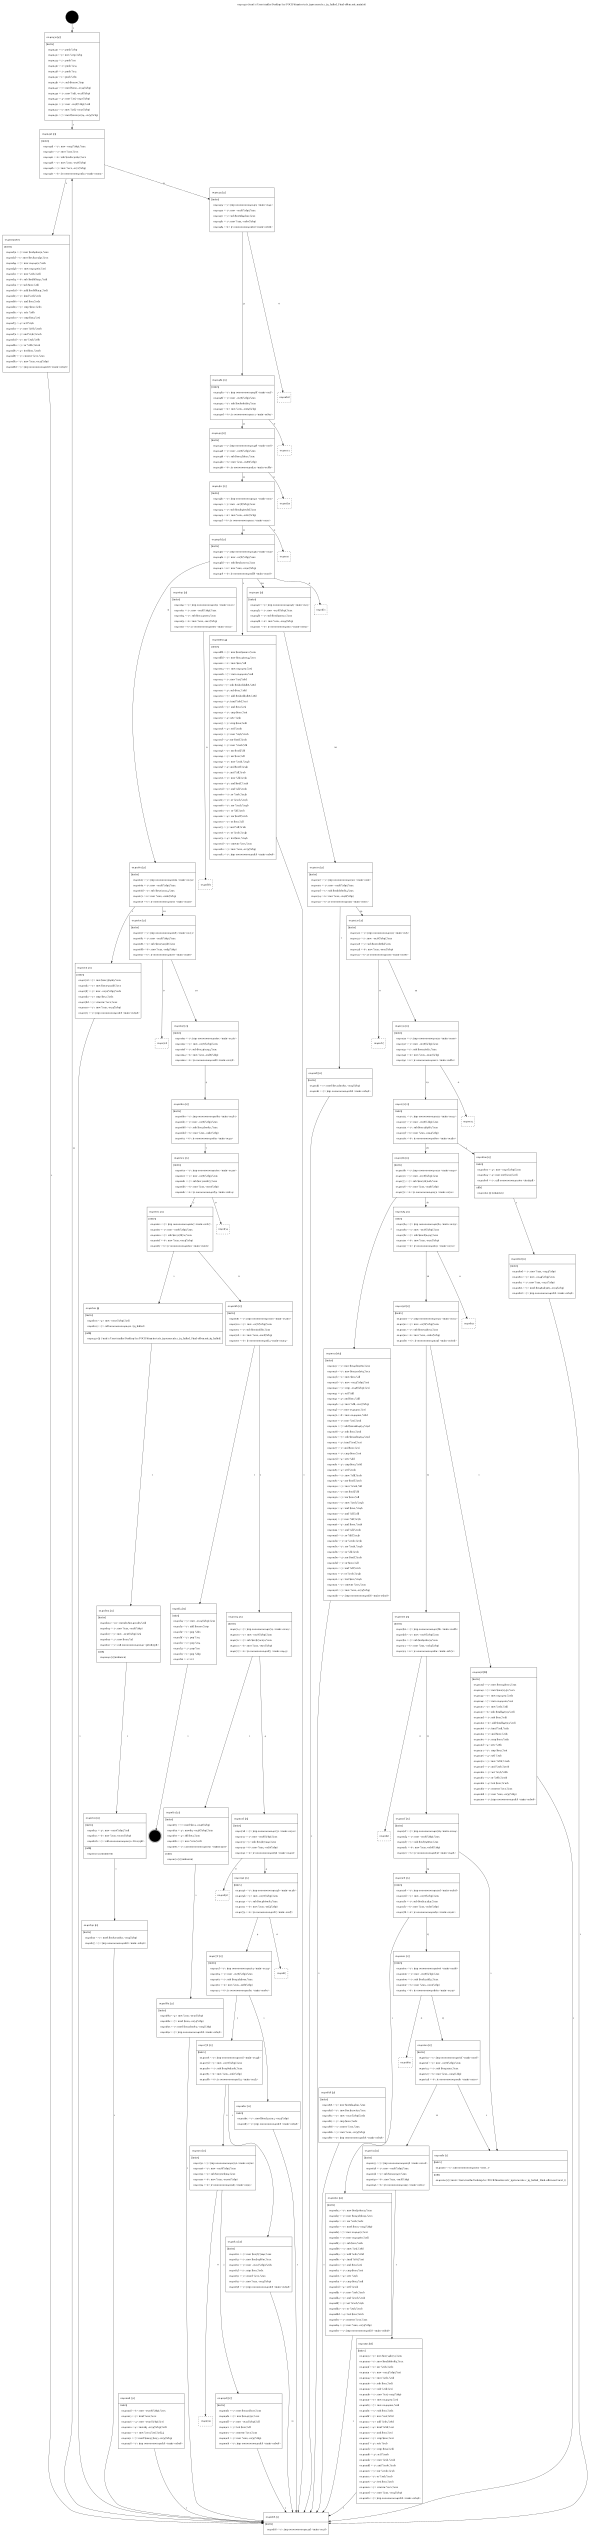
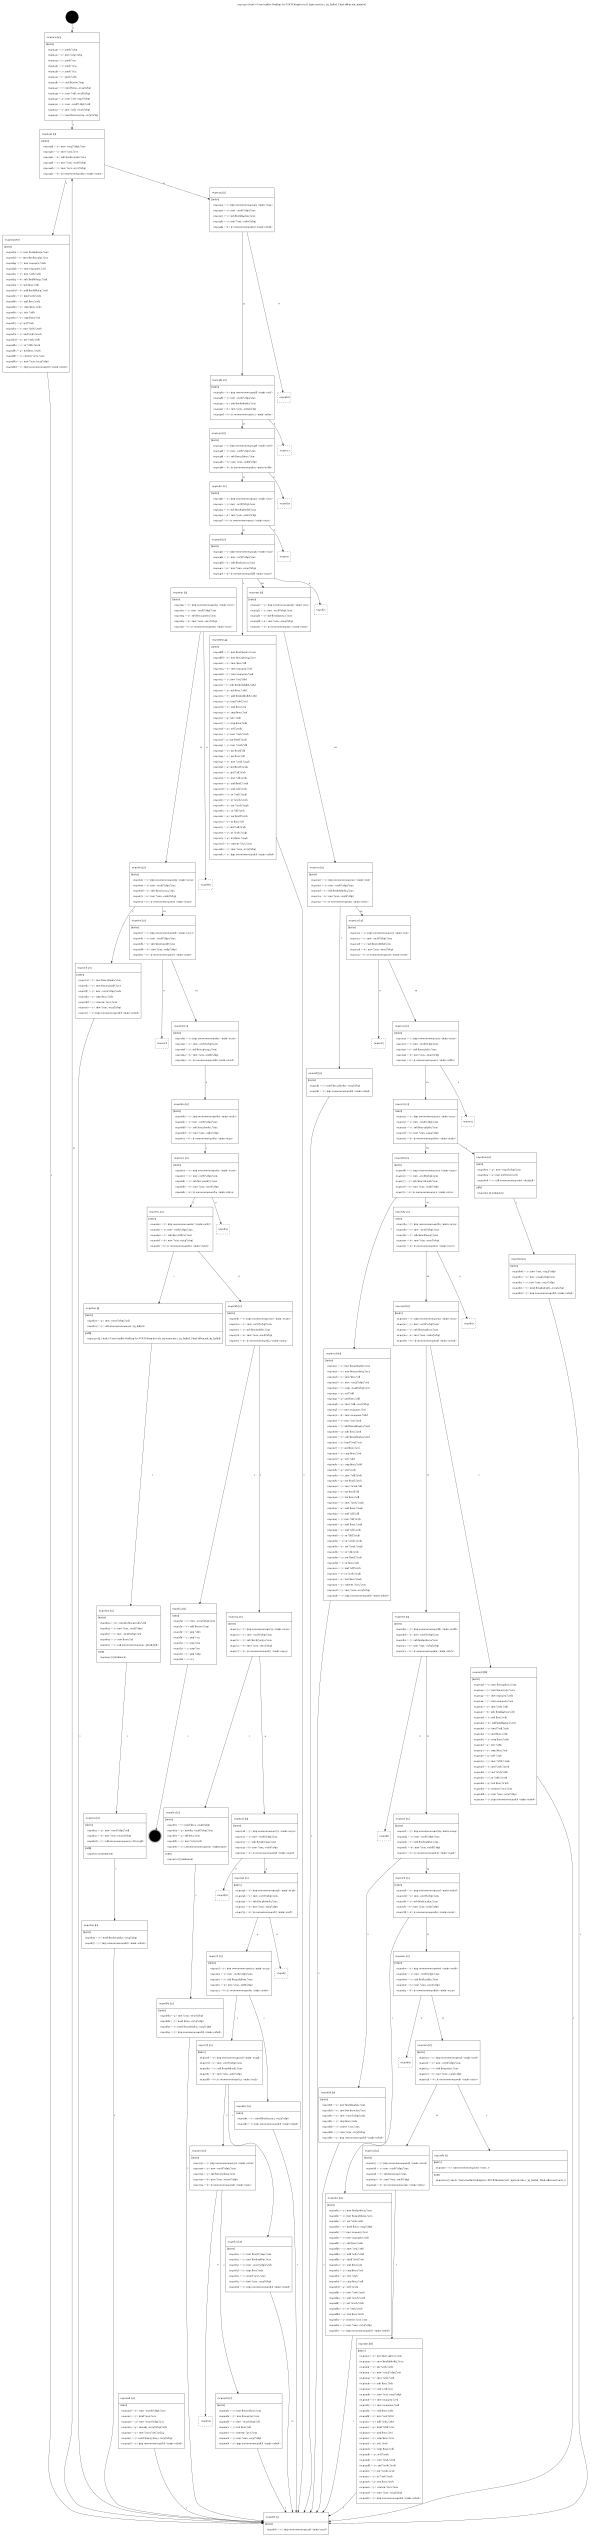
(133, 697) -> (183, 746)
(490, 1994) -> (367, 1965)
